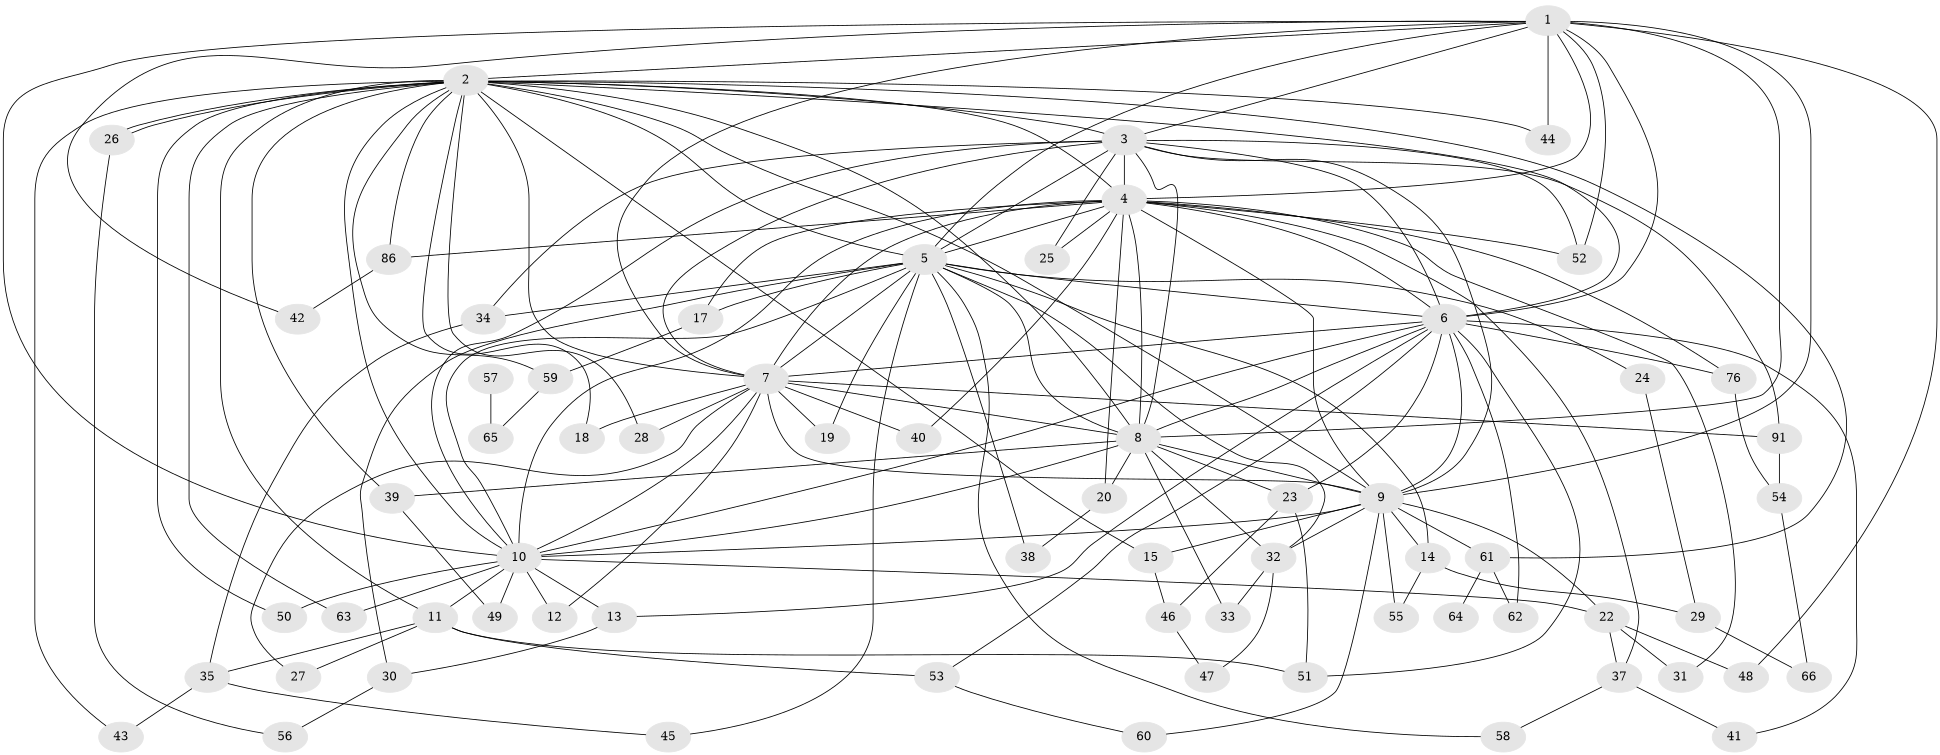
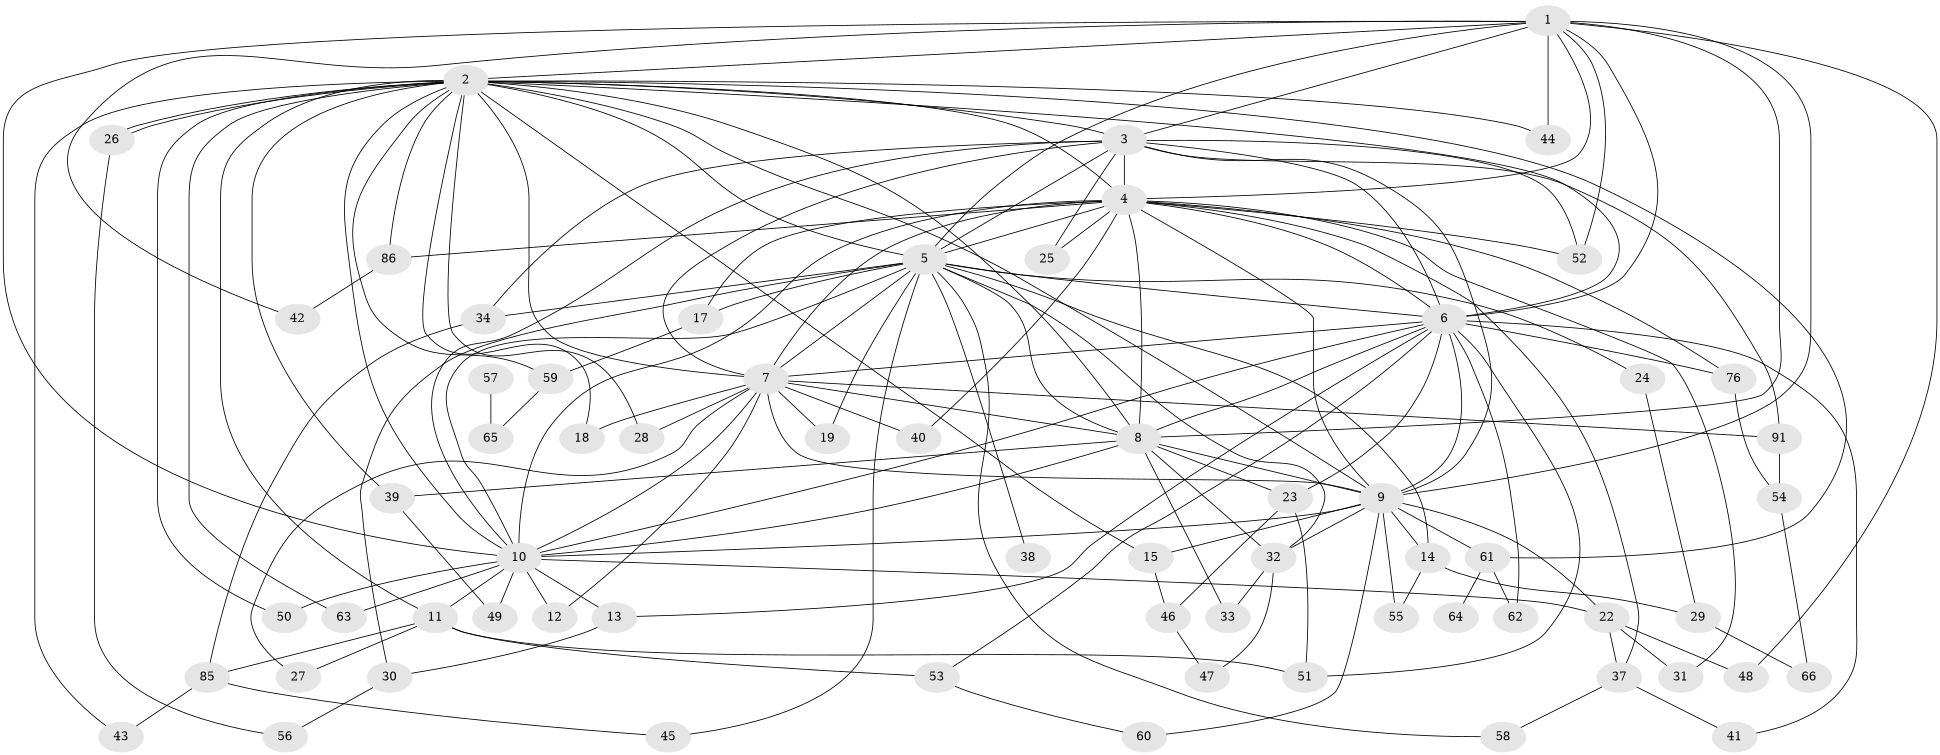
(941, 70) -> none
(1171, 276) -> none
(1104, 498) -> none
(207, 677) -> (207, 677)
